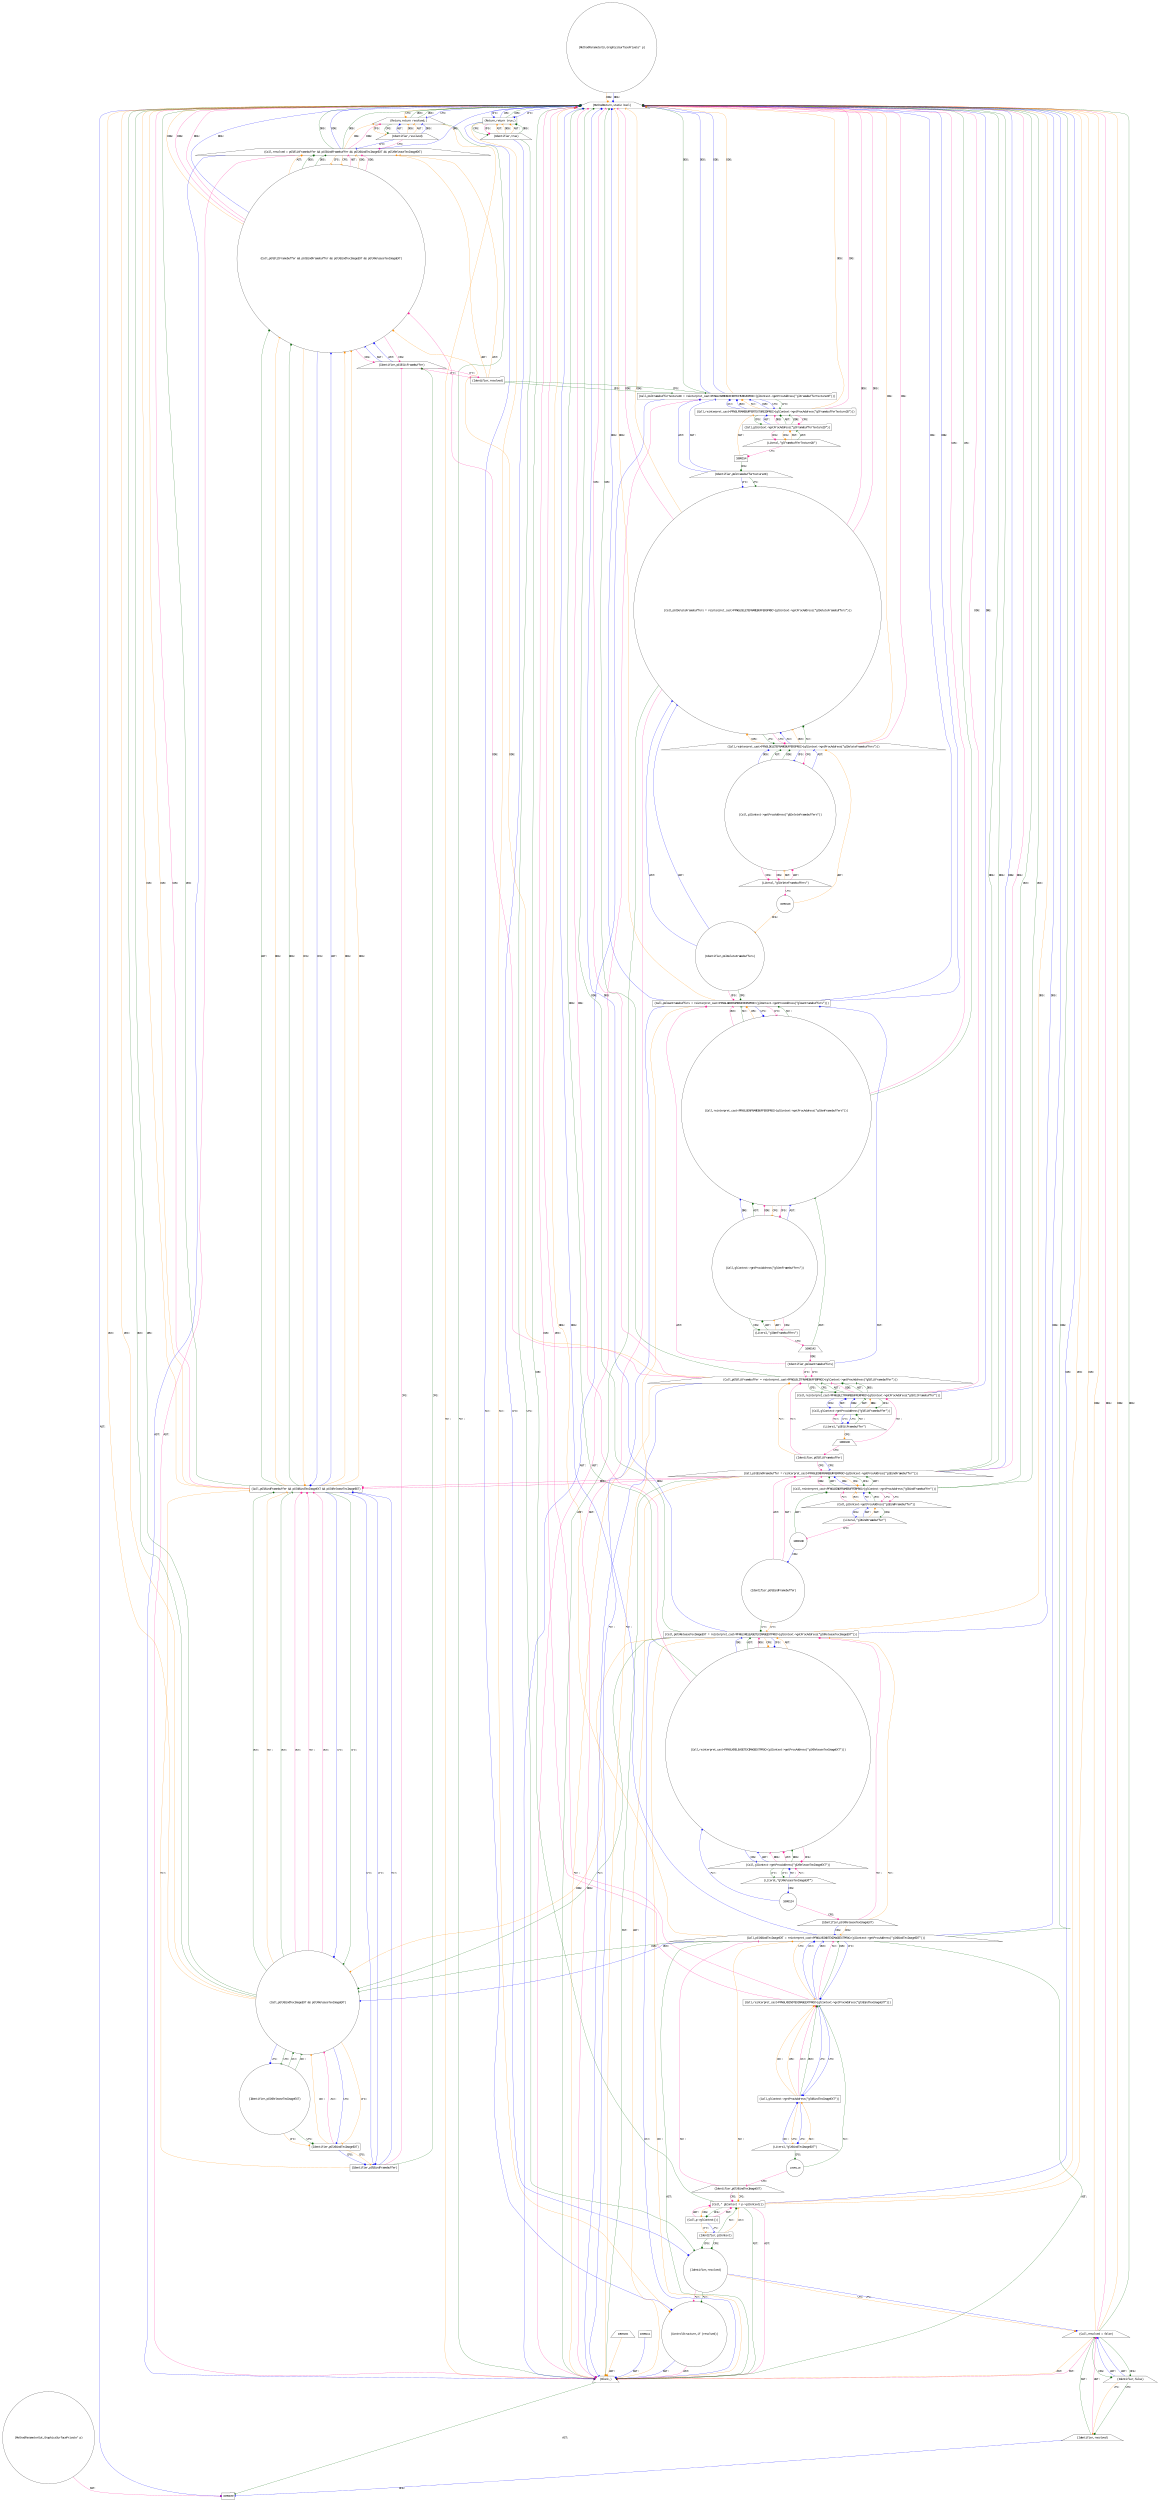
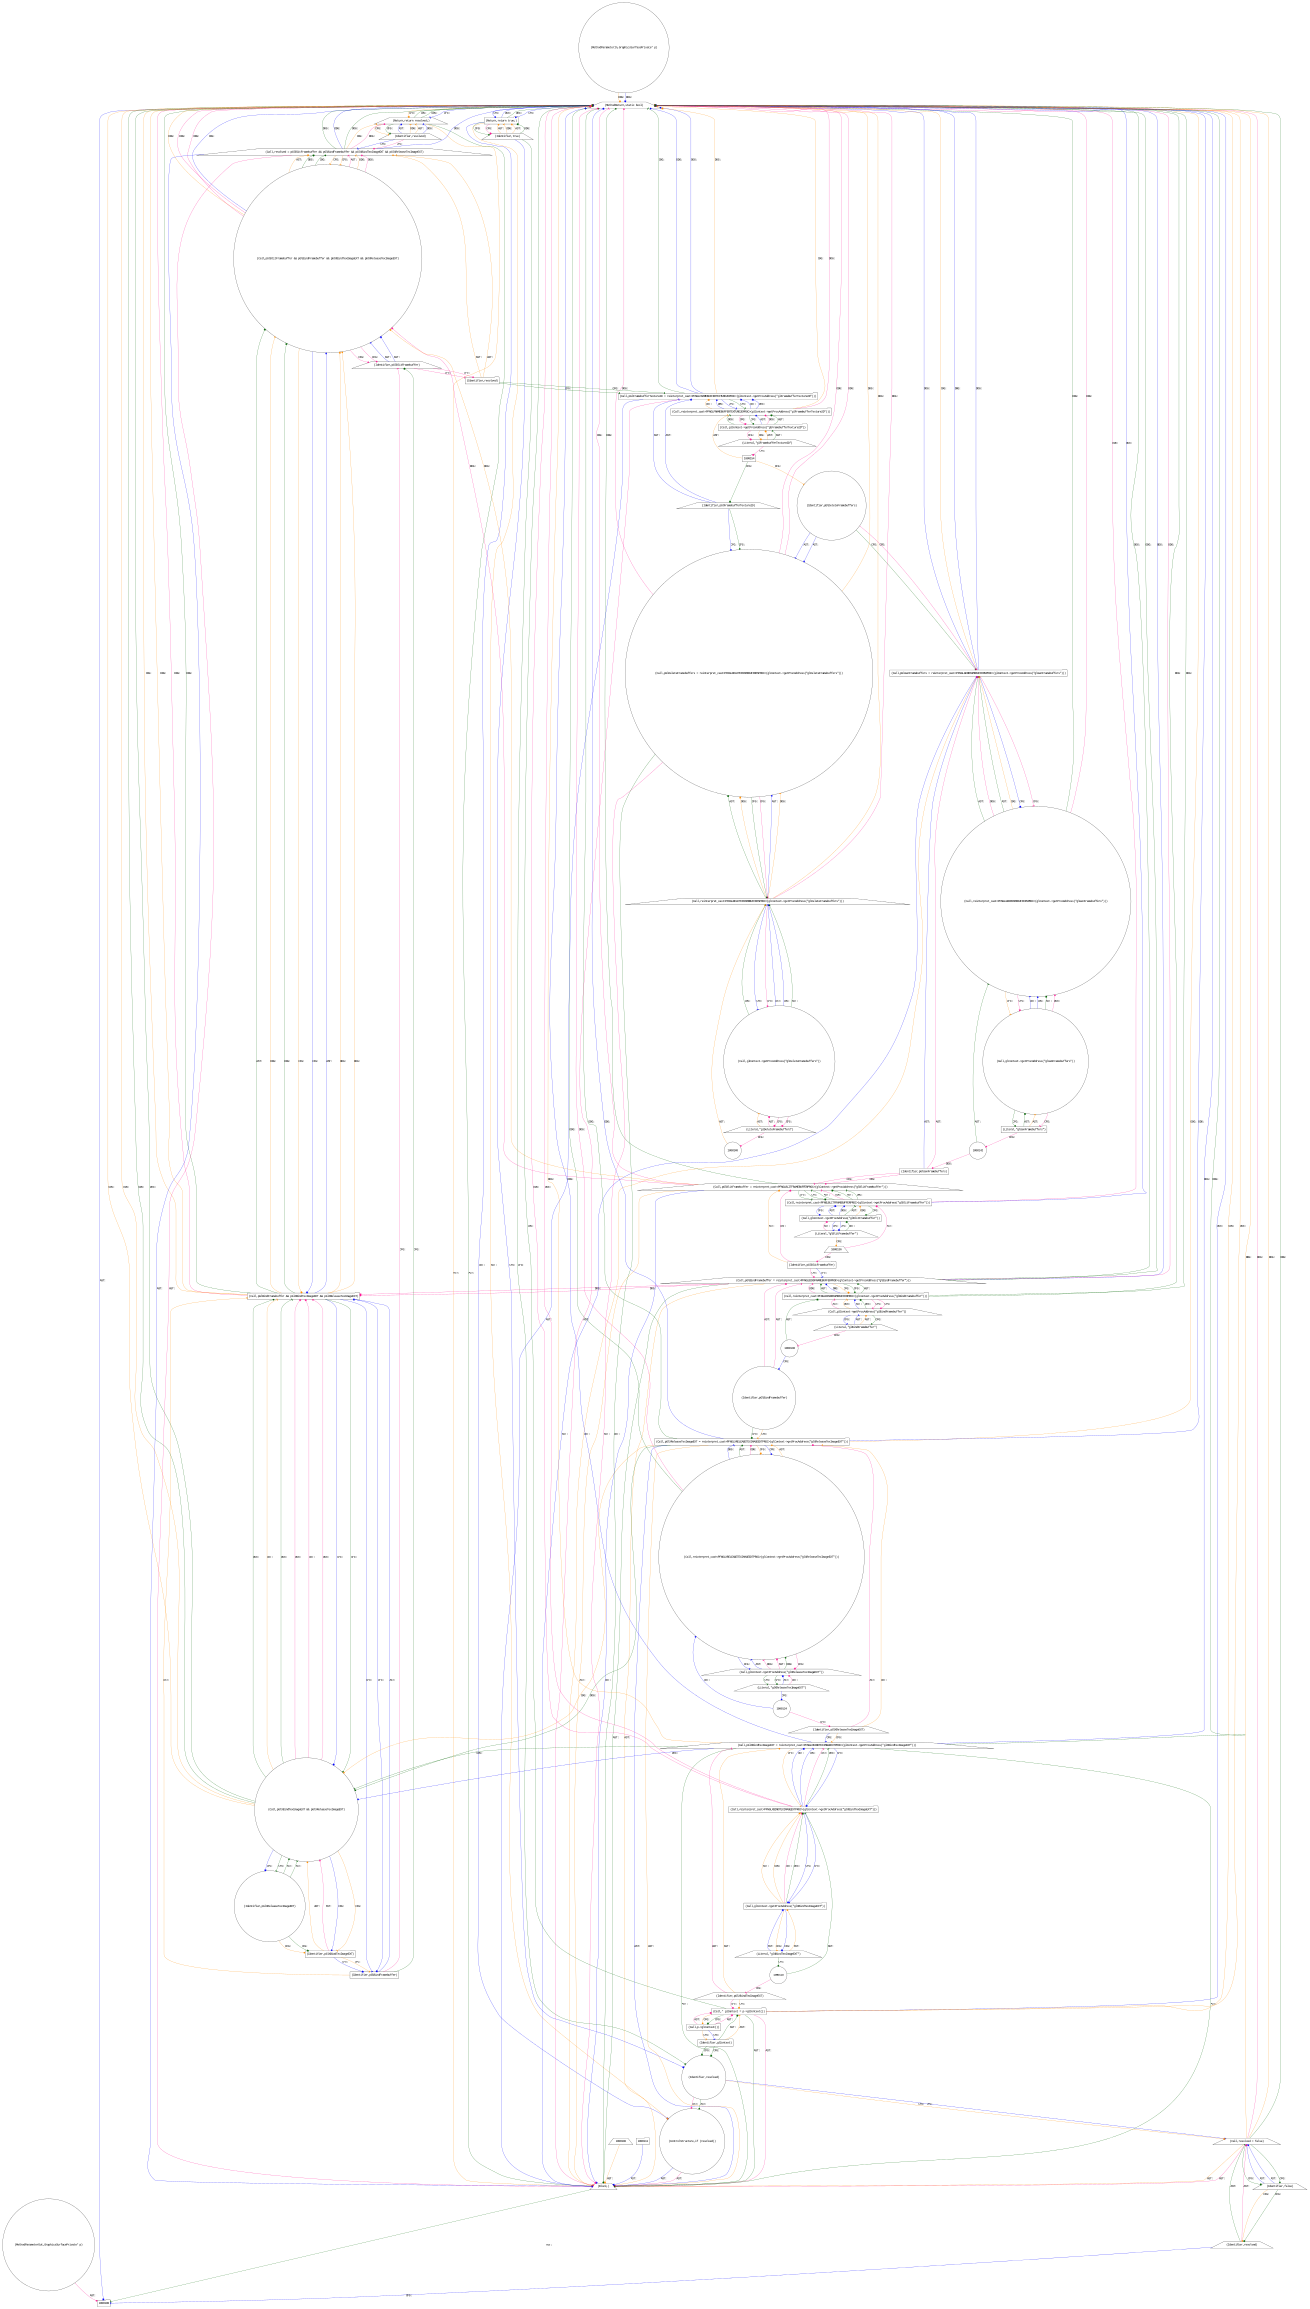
(767, 921) -> (780, 470)
(810, 1349) -> (978, 1151)
